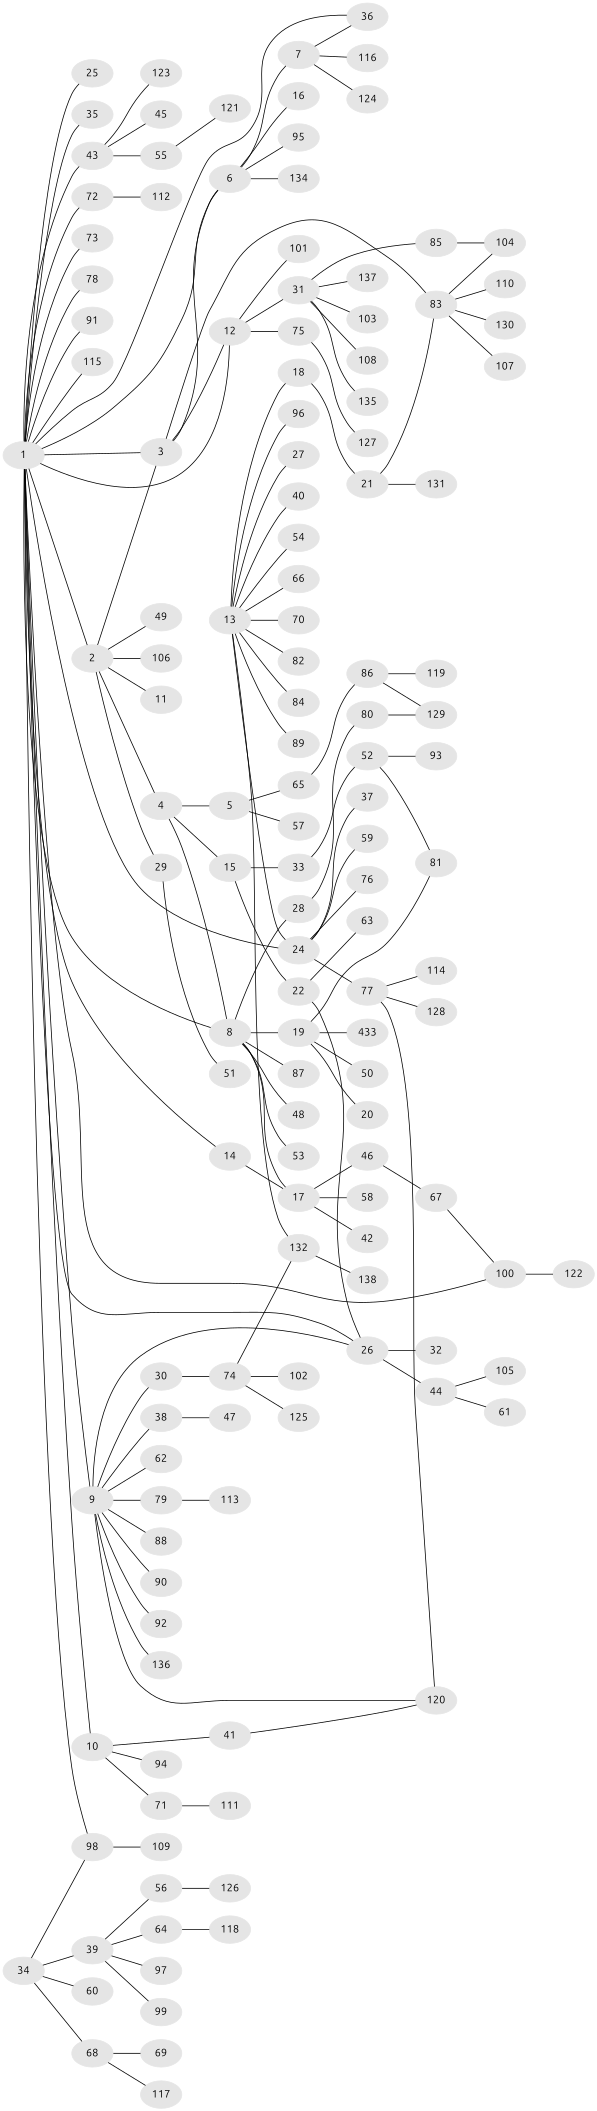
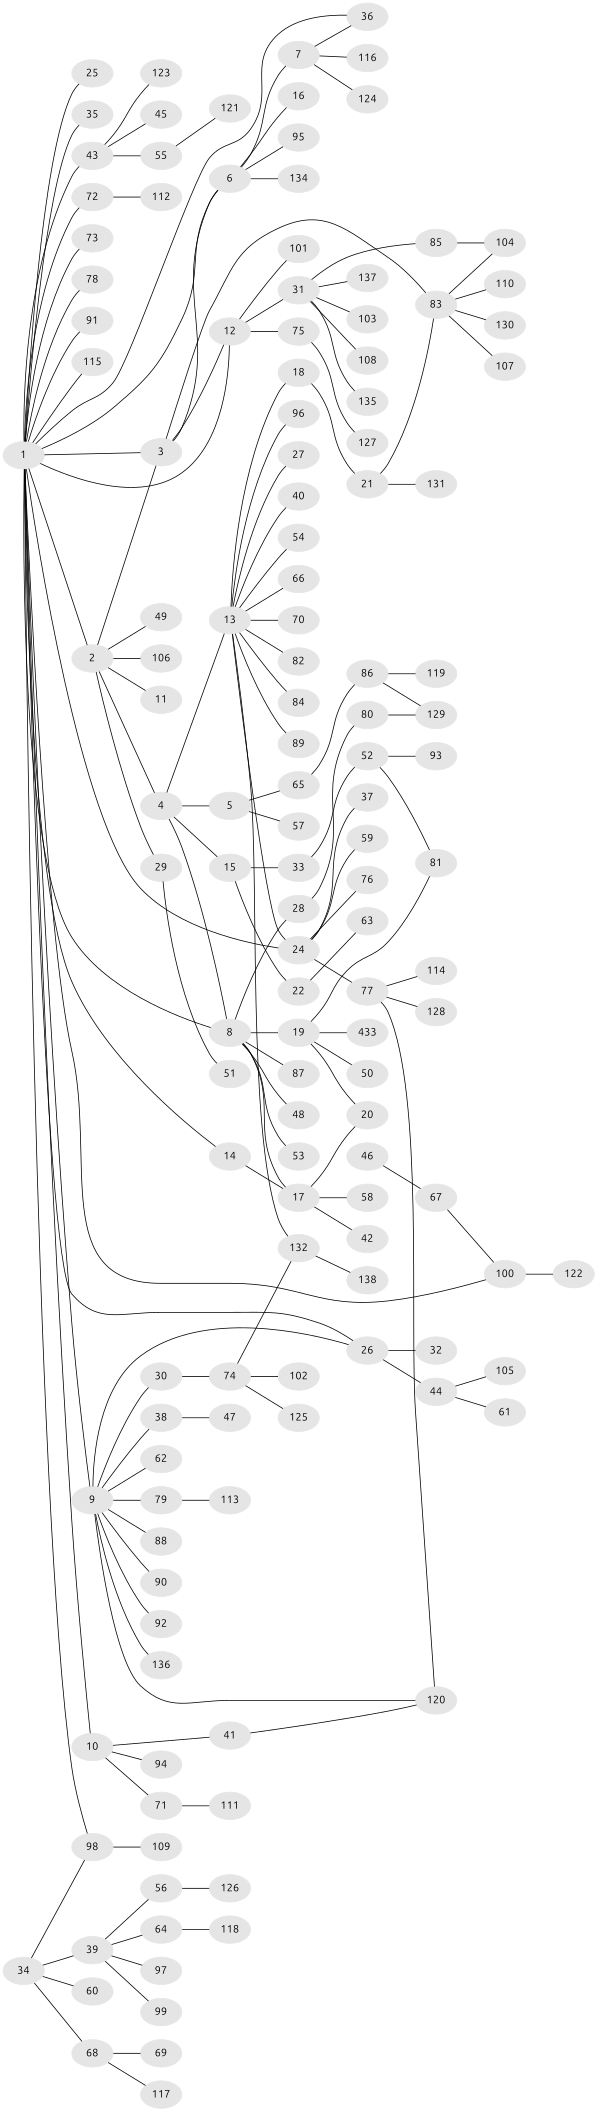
none -> (196, 713)
(341, 1160) -> none
(333, 1177) -> (333, 1157)
